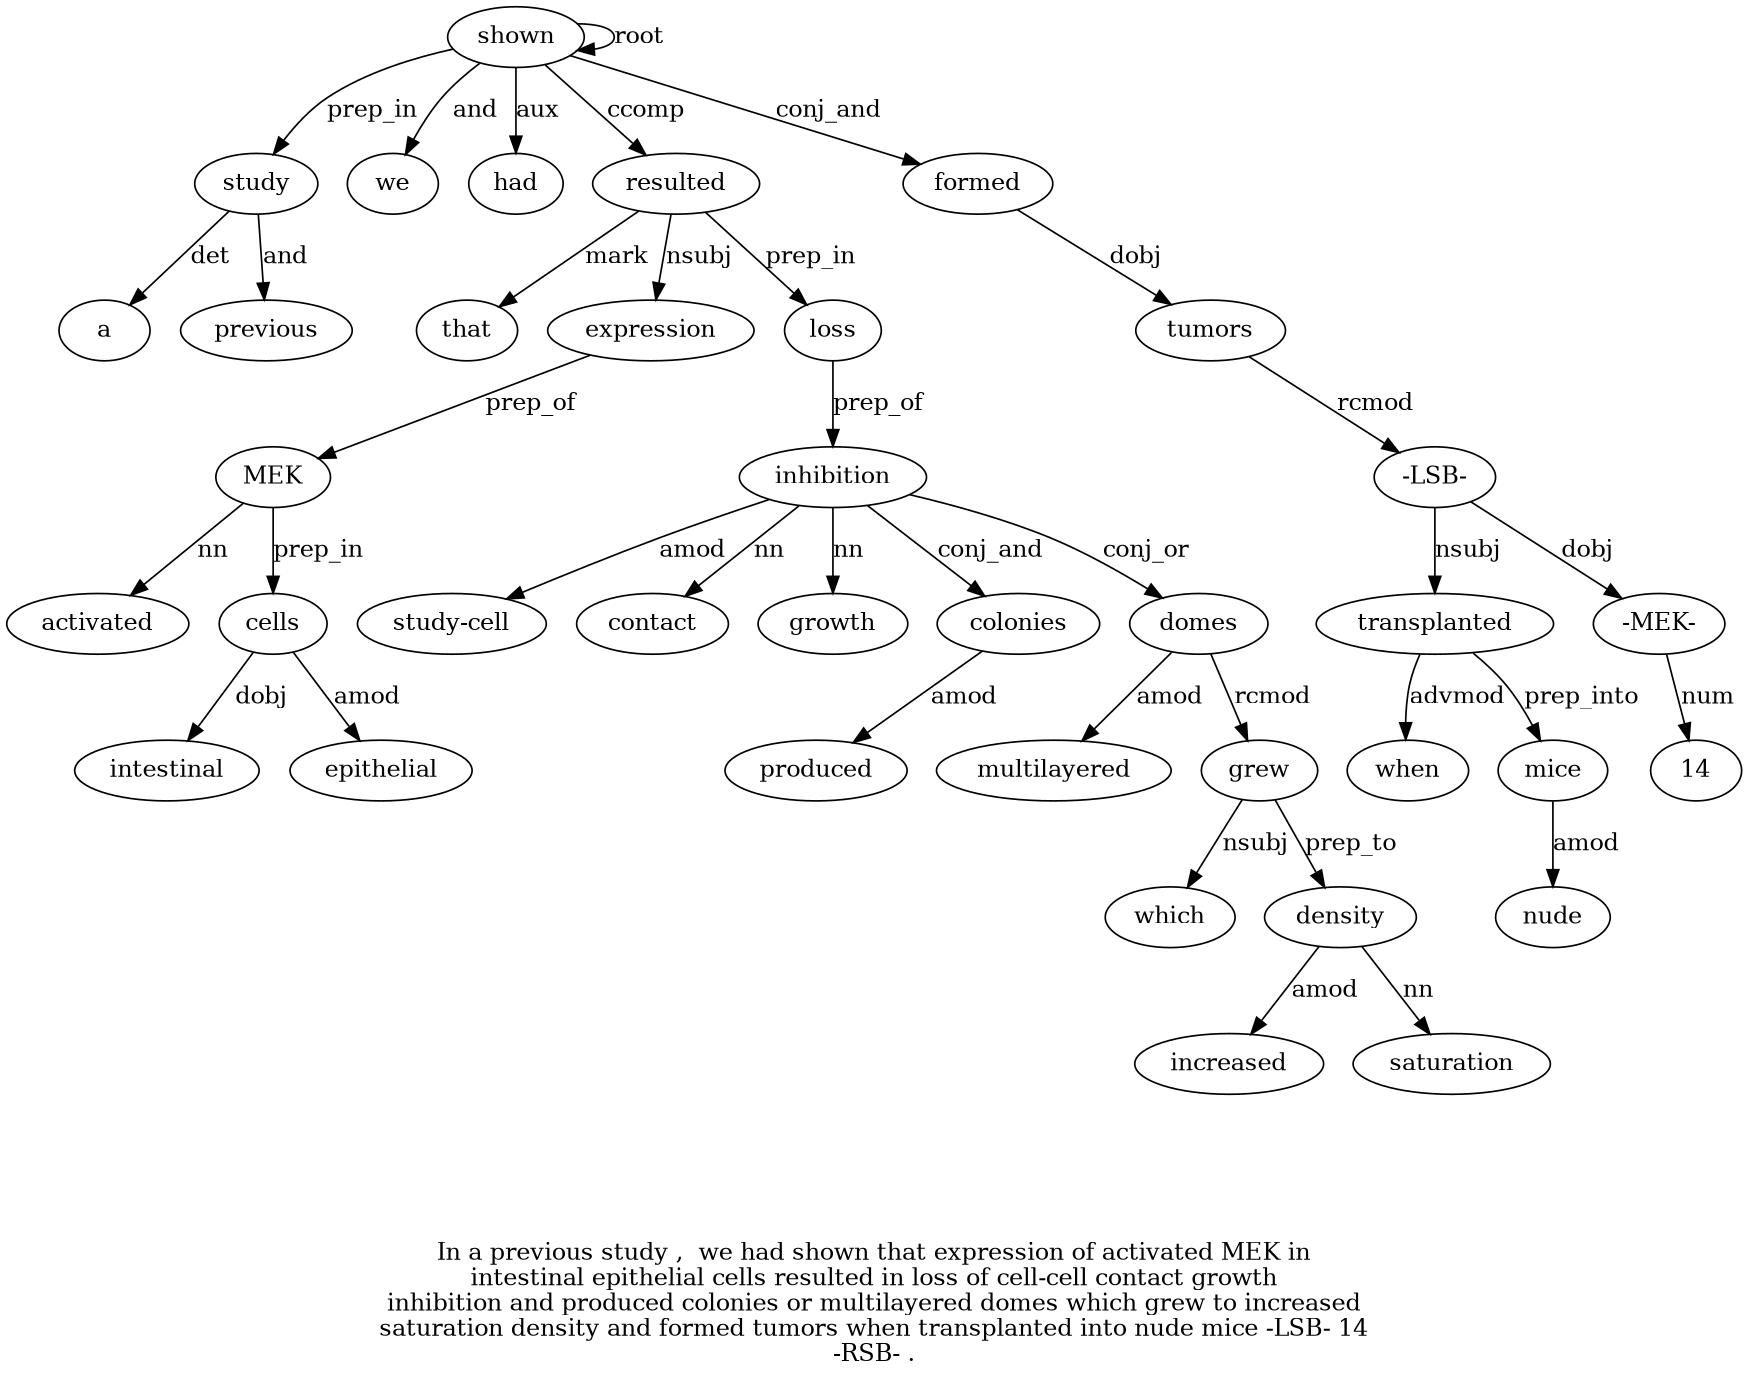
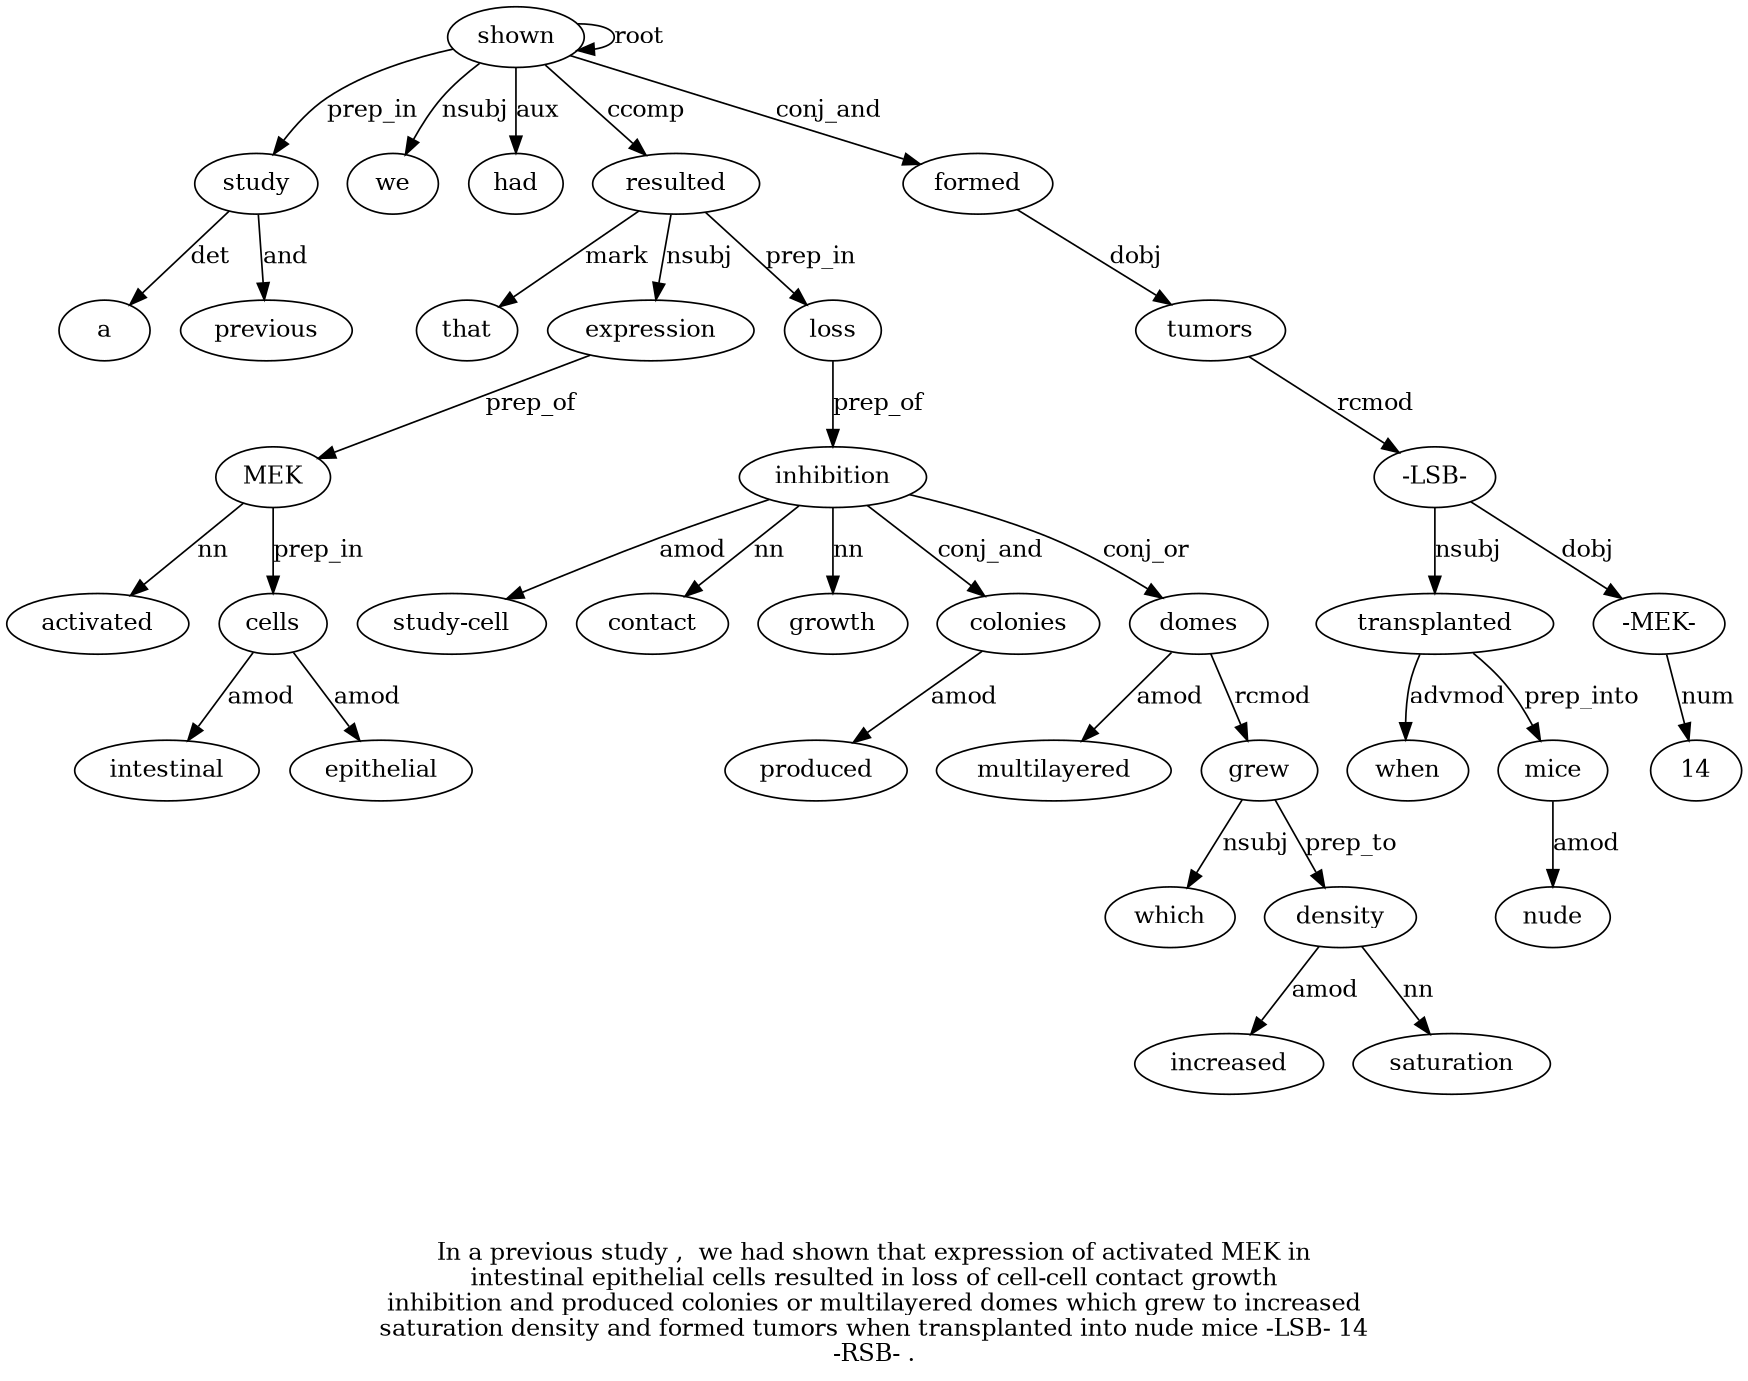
(475, 110) -> (475, 110)
(261, 697) -> (261, 697)
